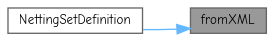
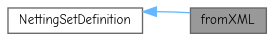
(160, 30) -> (173, 12)
